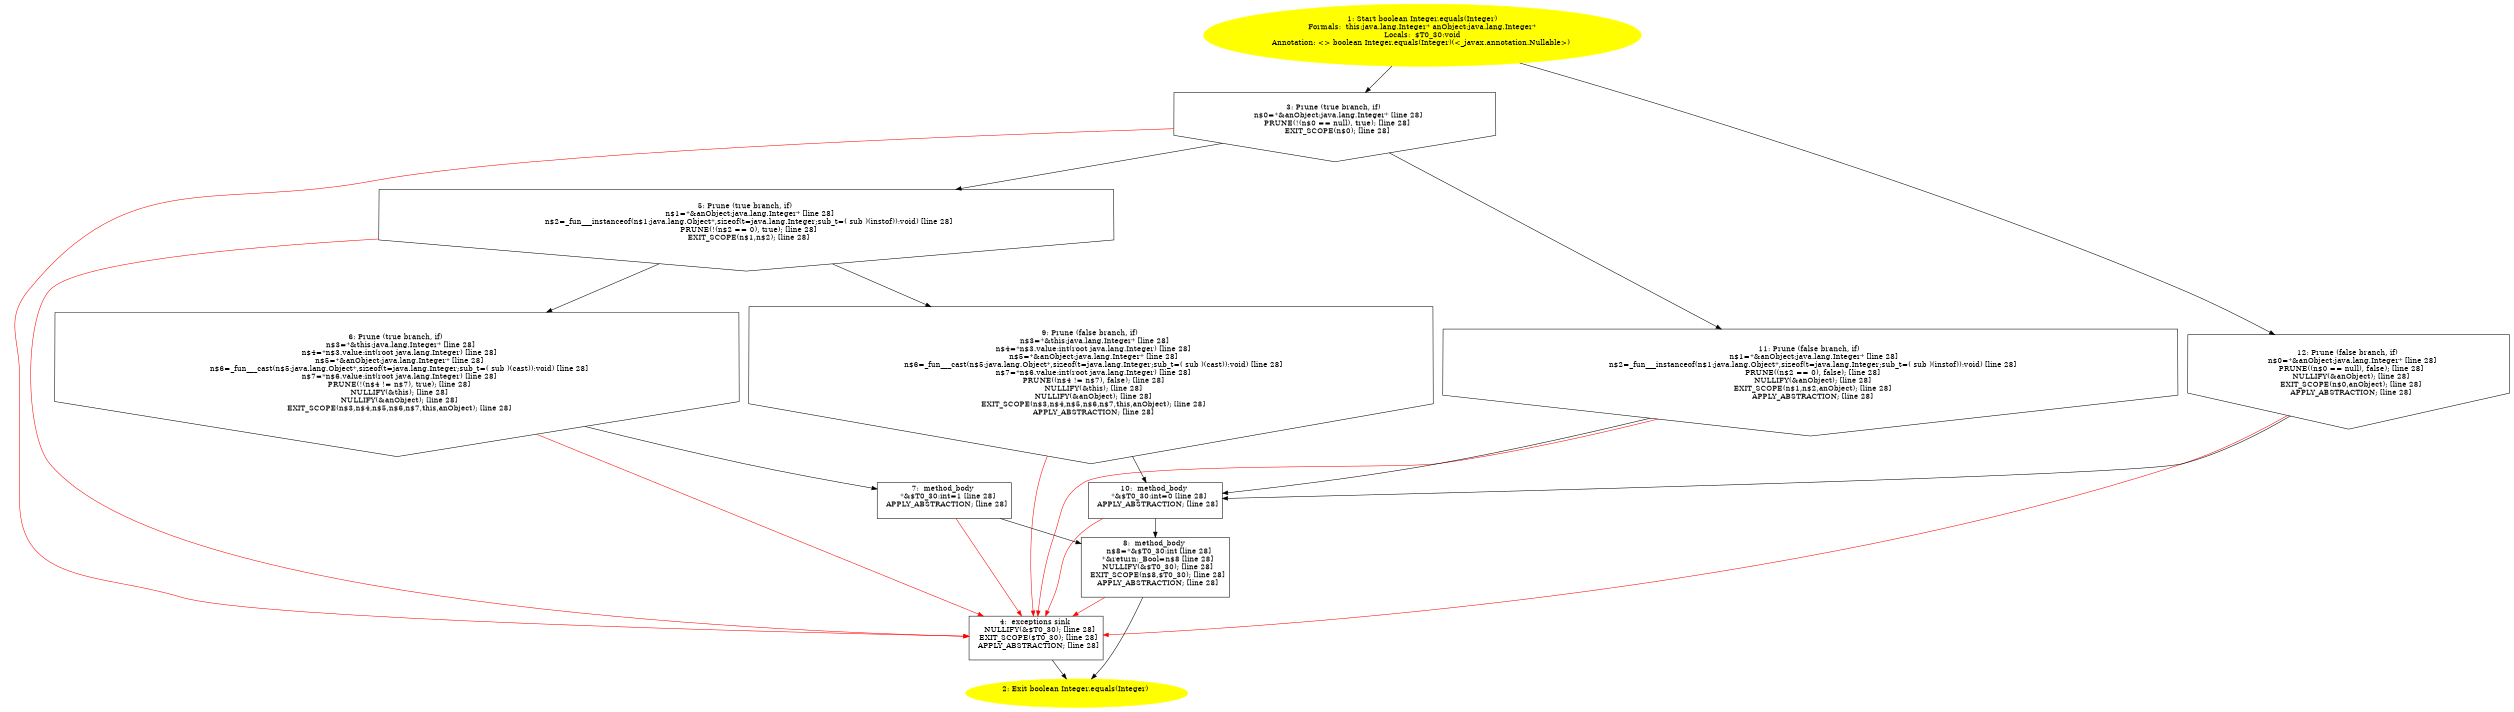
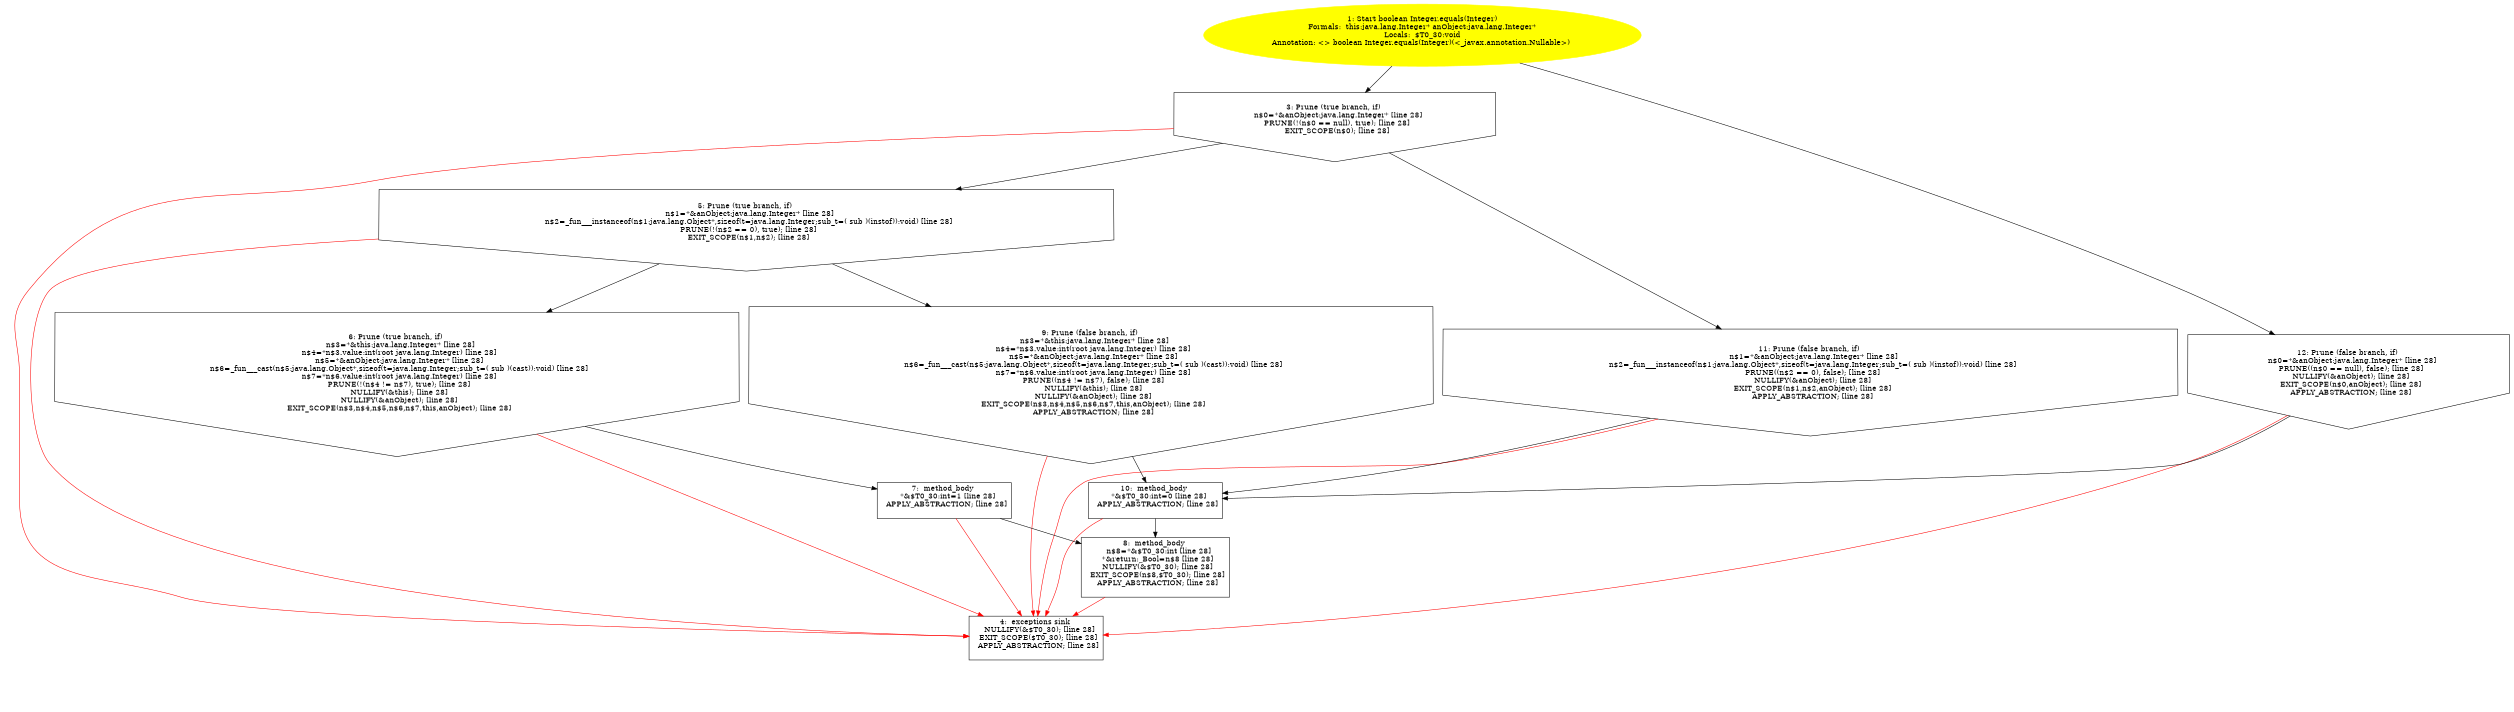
(1077, 693) -> none
